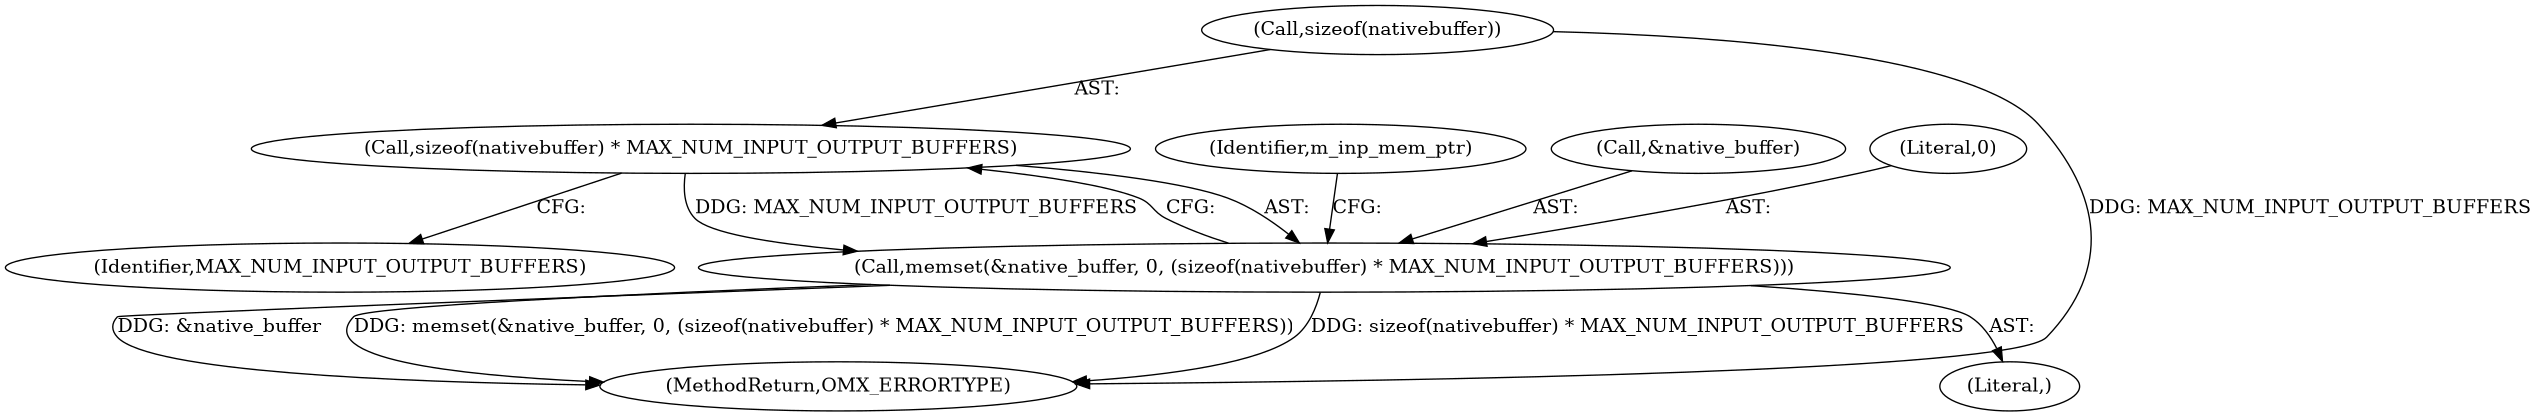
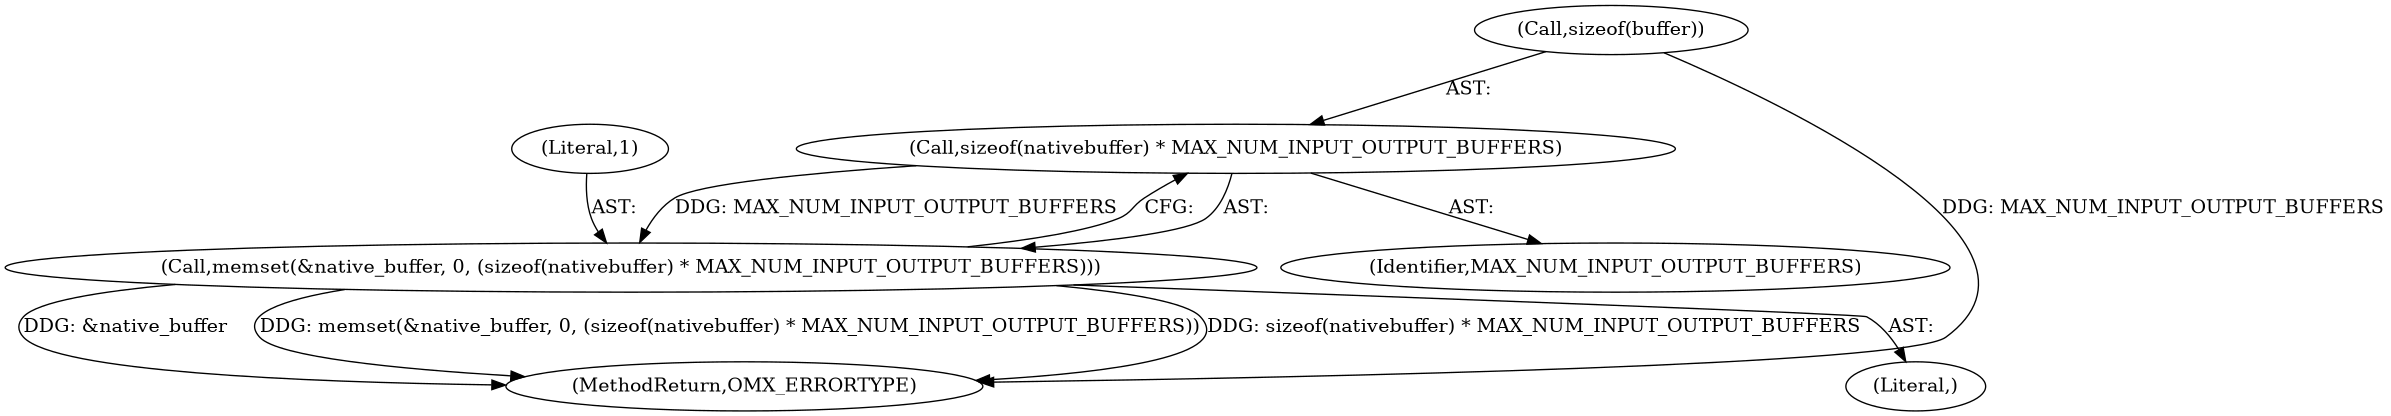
(1378, 30) -> (1611, 30)
(1341, 149) -> none
(1698, 149) -> none
(1948, 149) -> (590, 149)
(565, 208) -> (1475, 208)
